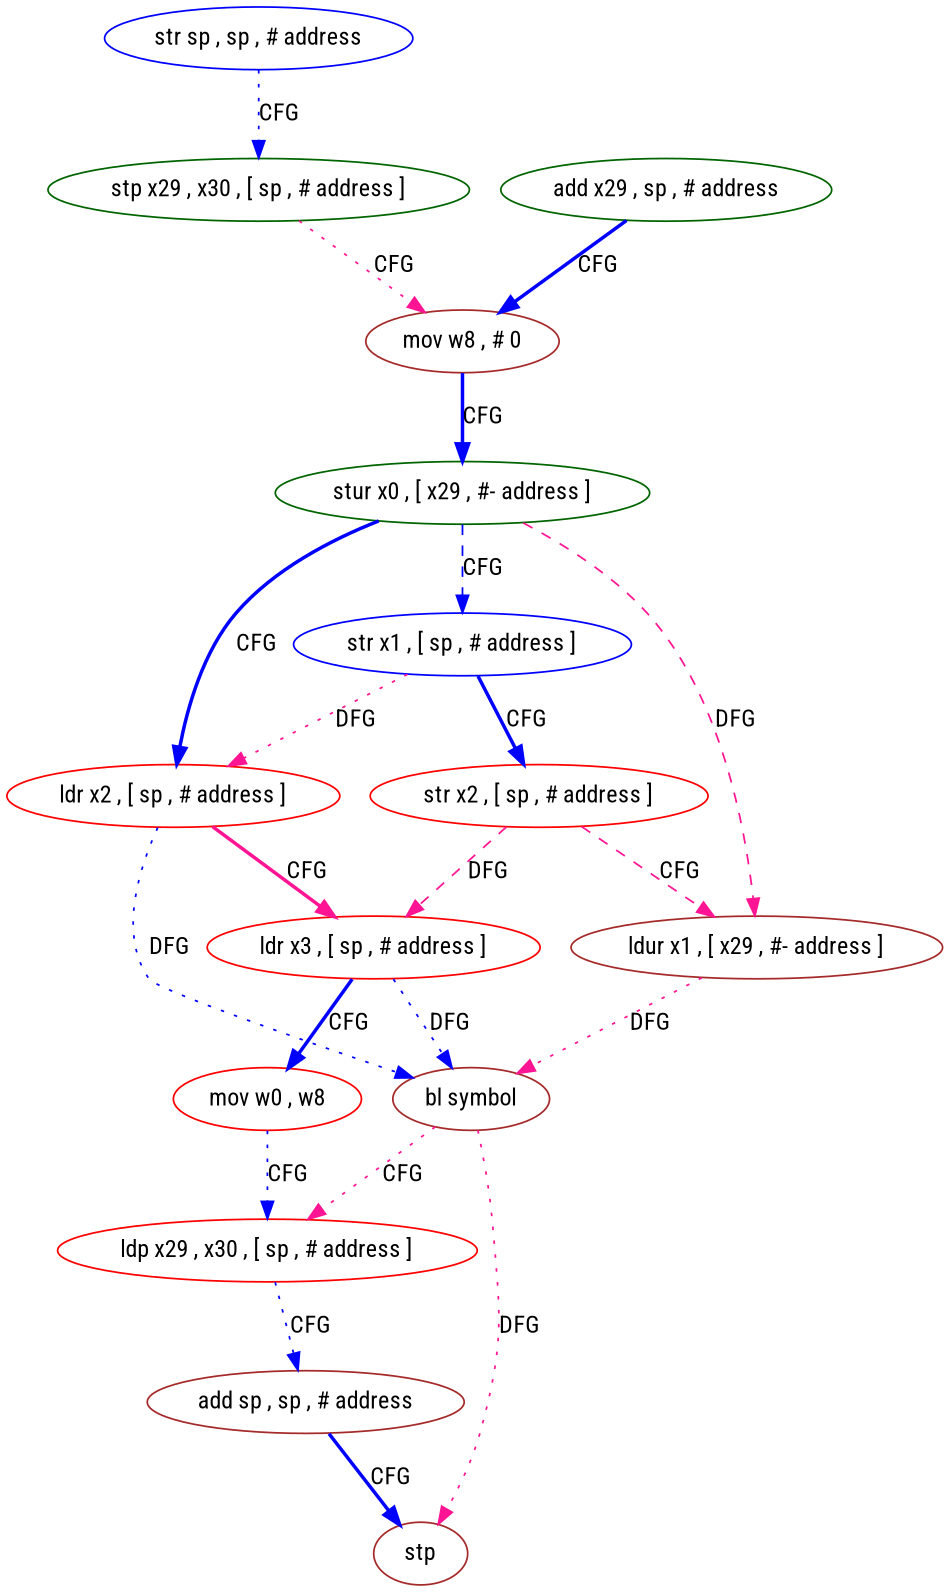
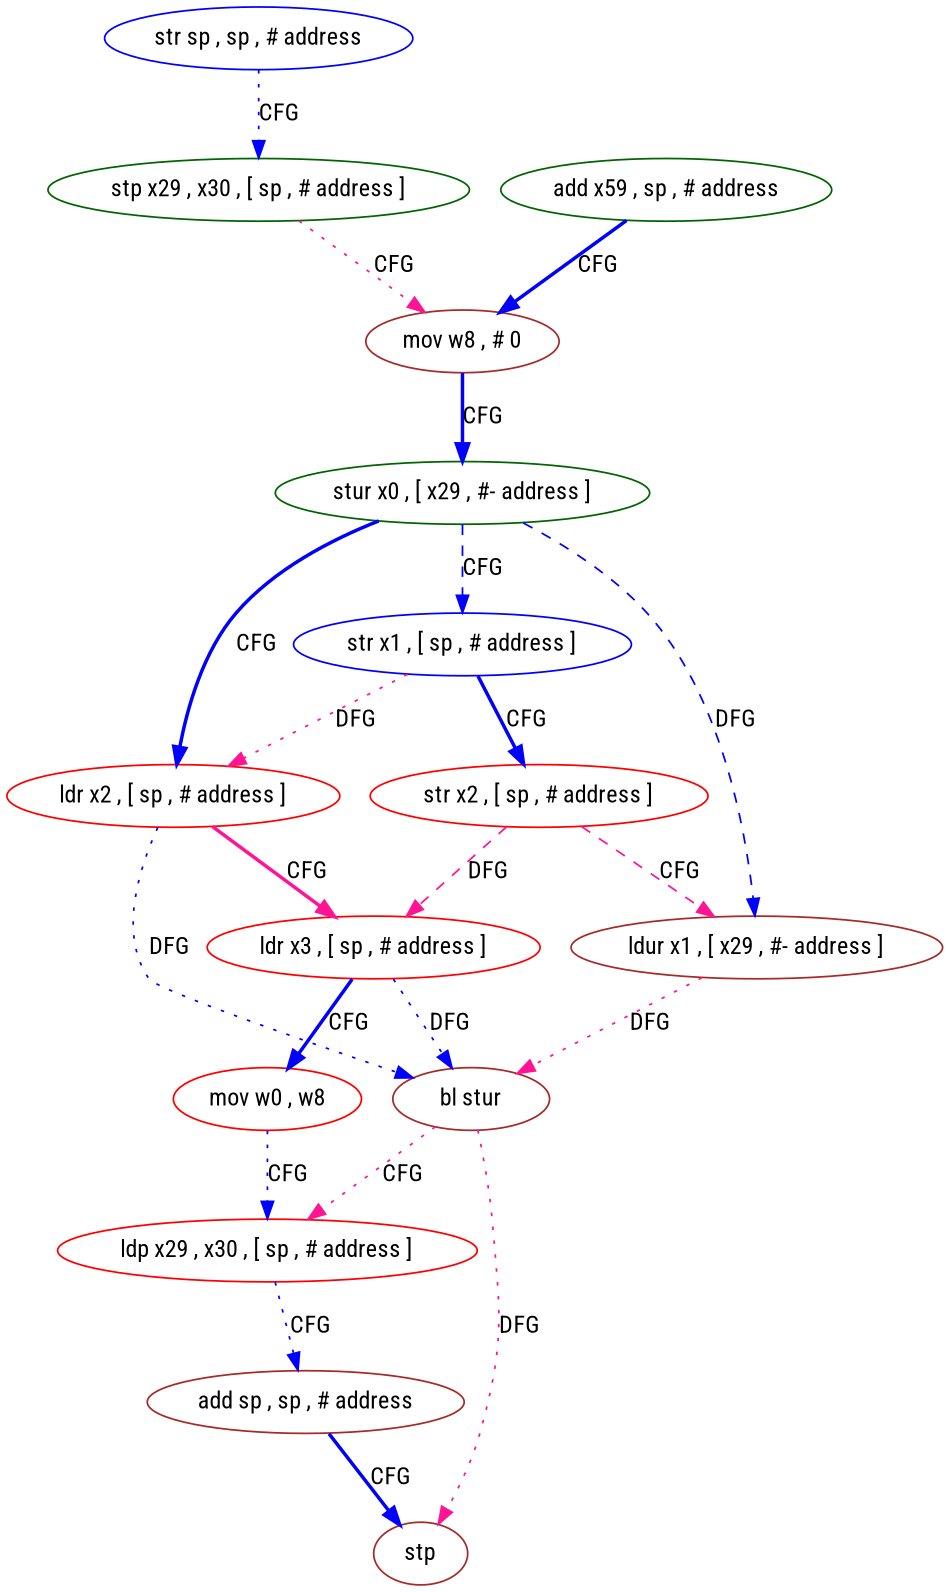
(666, 190) -> (666, 190)
(691, 677) -> (691, 677)
(471, 1099) -> (471, 1099)
